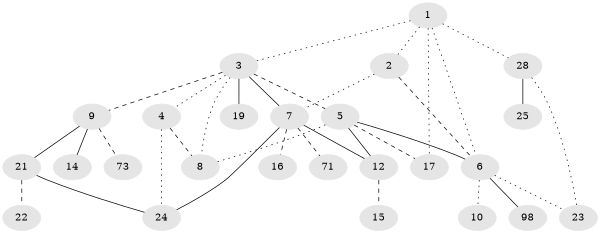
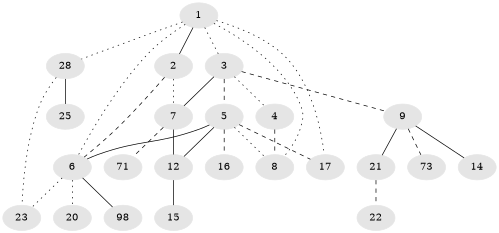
(409, 41) -> (186, 41)
(210, 114) -> (284, 77)
(239, 117) -> none
(283, 146) -> (224, 142)
(379, 193) -> (174, 193)
(162, 218) -> none
(477, 218) -> (72, 218)
